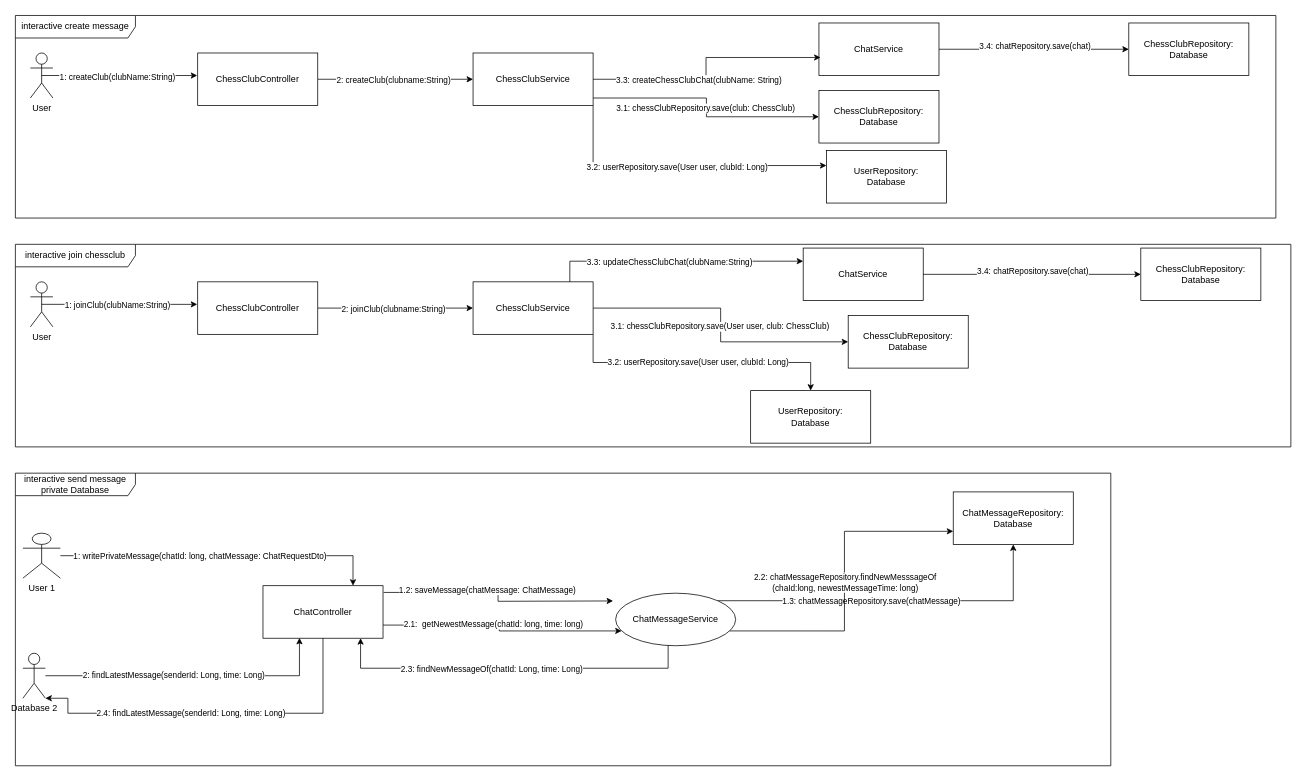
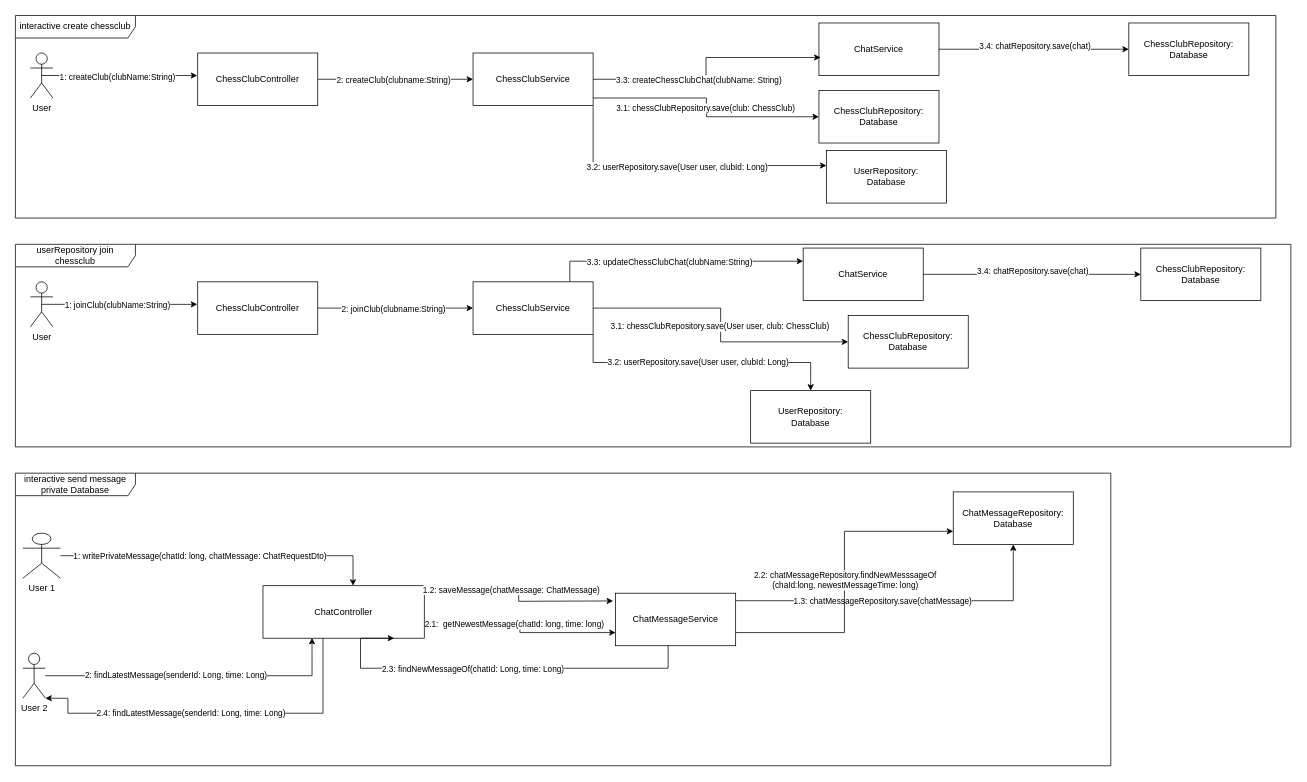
(75, 27) -> (75, 27)
(75, 255) -> (75, 255)
(323, 612) -> (344, 612)
(675, 619) -> (675, 619)
(35, 709) -> (35, 709)
